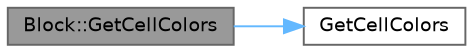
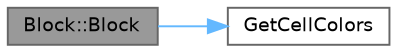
(121, 26) -> (83, 26)
